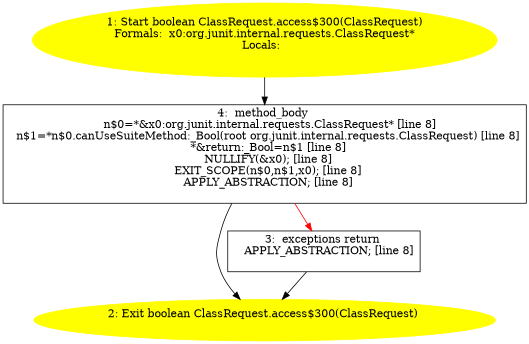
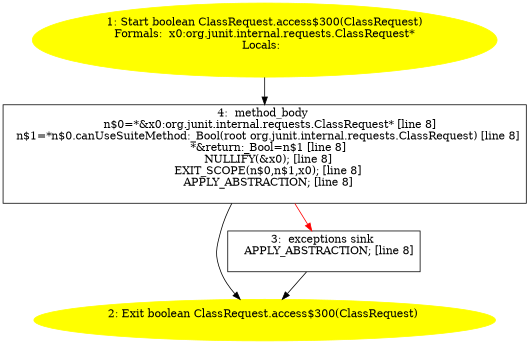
(324, 251) -> (324, 251)
